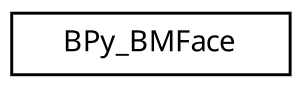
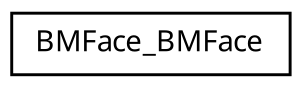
(151, 44) -> (151, 44)
